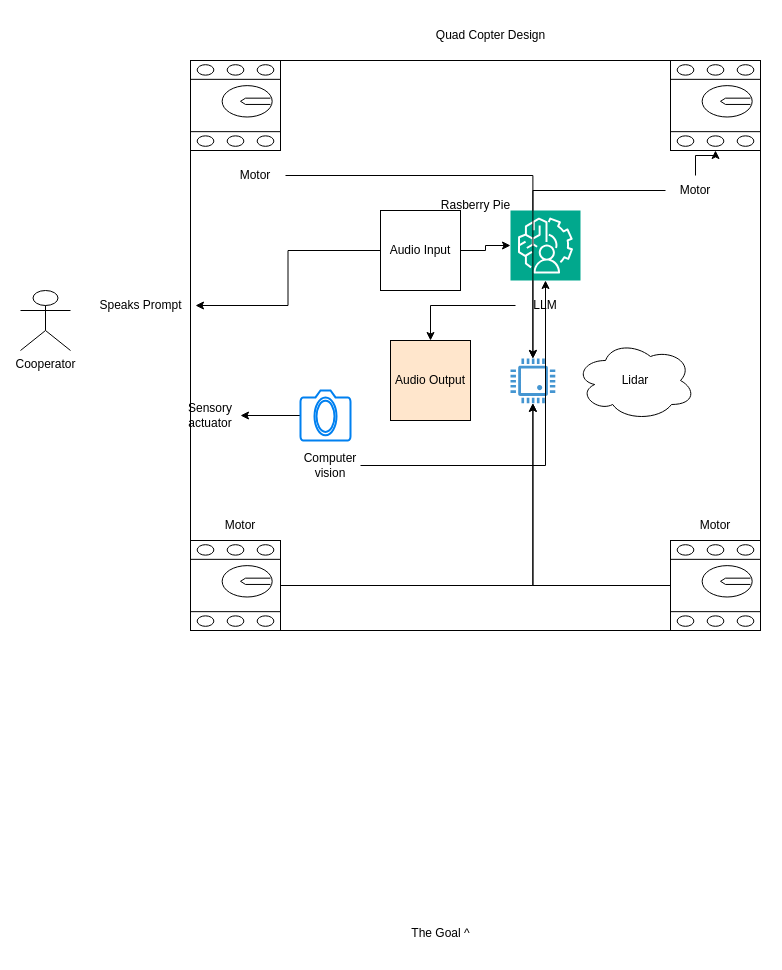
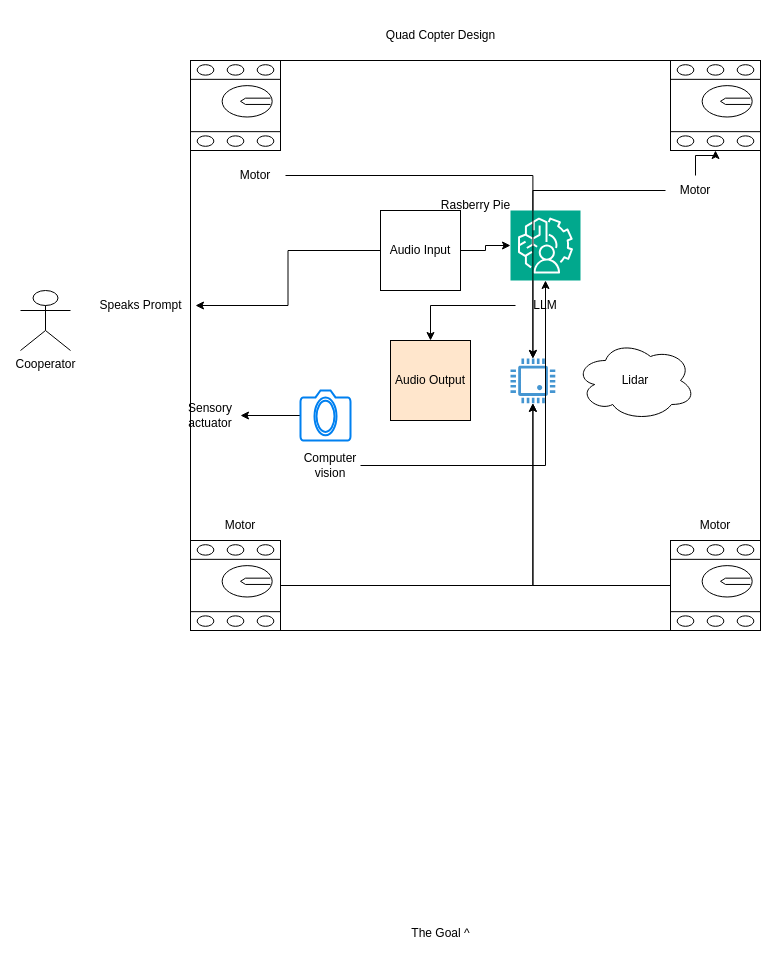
(491, 36) -> (441, 36)
